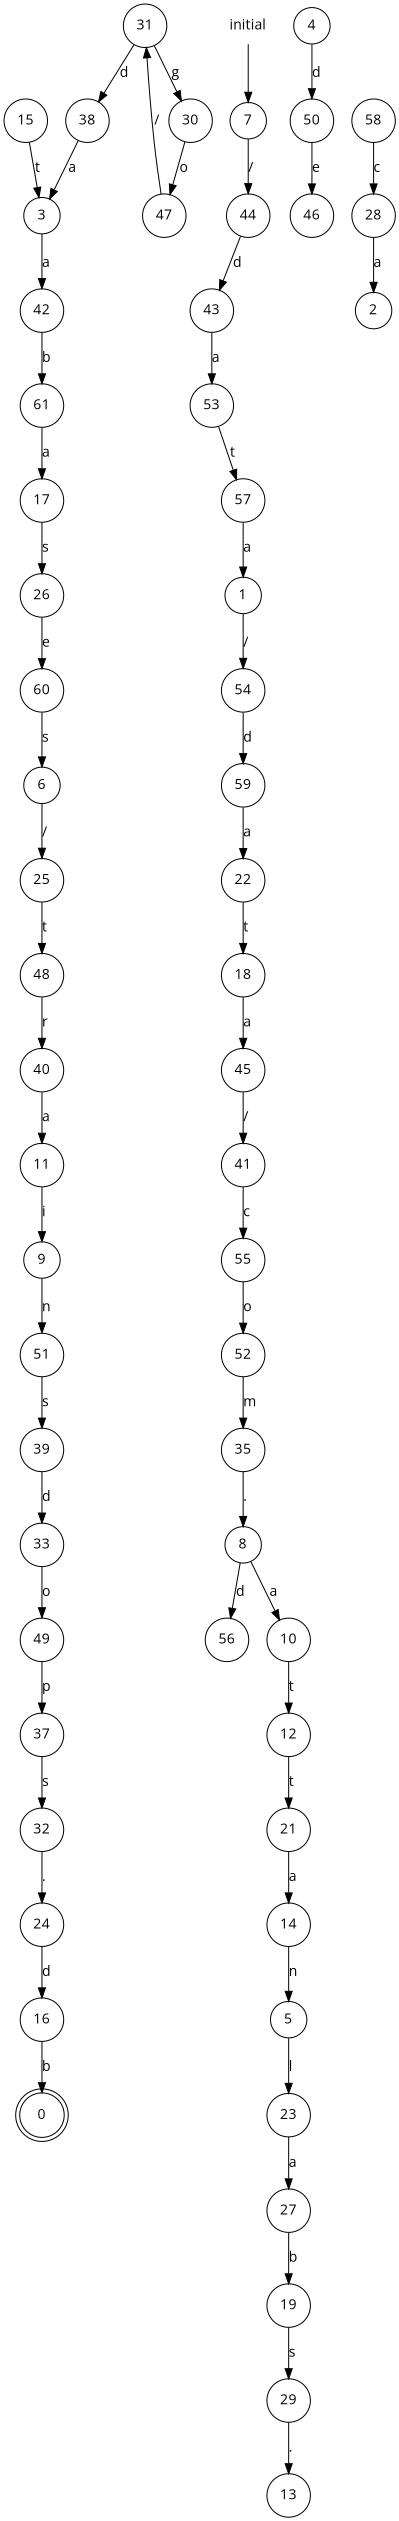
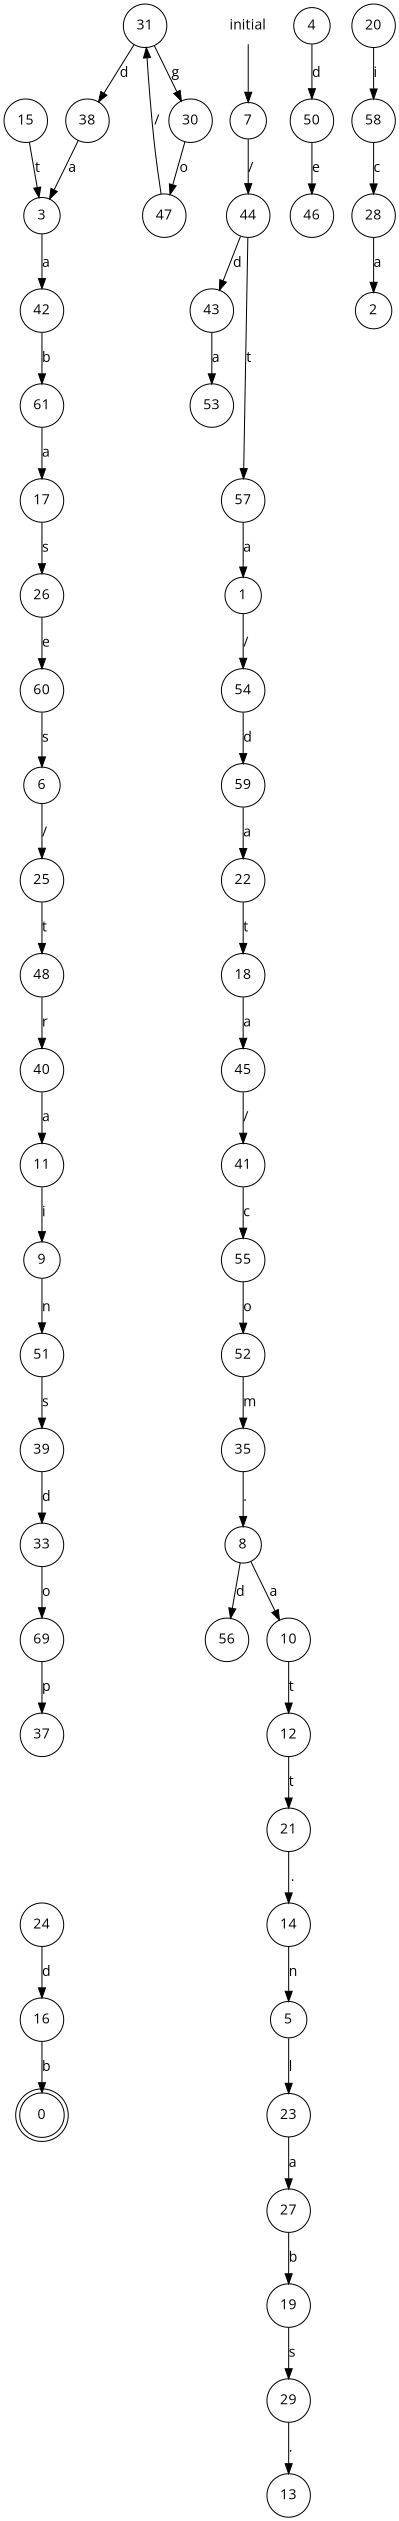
none -> (374, 26)
(226, 448) -> (246, 353)
(42, 1640) -> (42, 1640)
(42, 1830) -> none
(293, 1877) -> (293, 1877)
